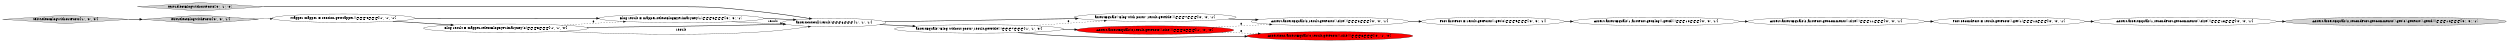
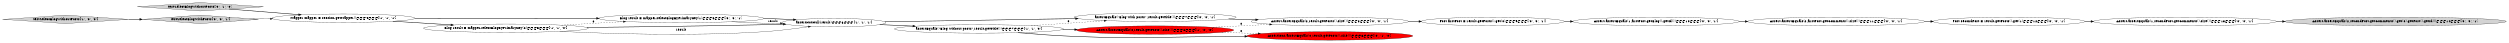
(537, 7) -> (264, 12)
